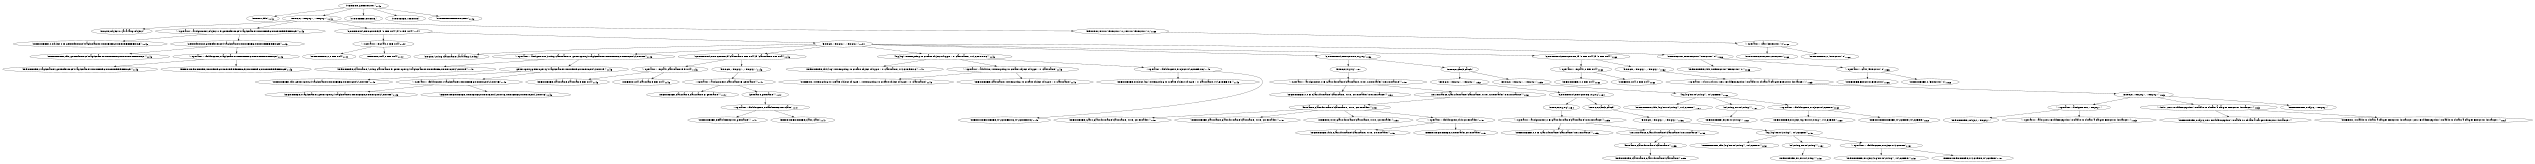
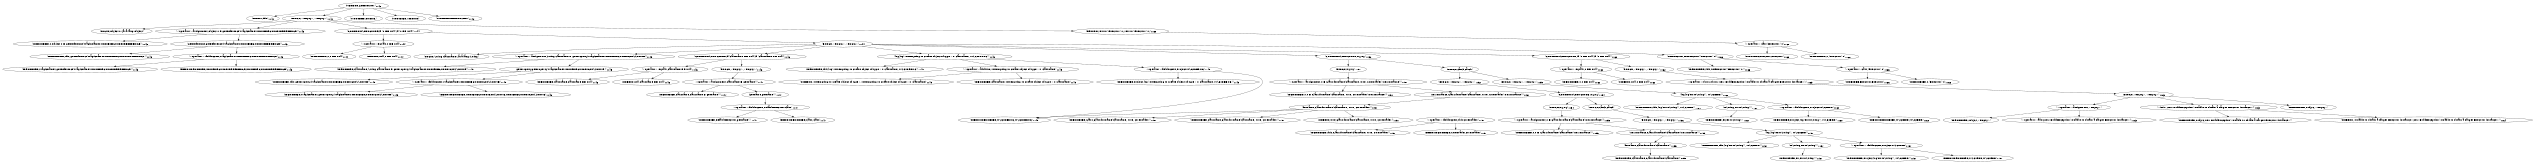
(1398, 114) -> (1169, 113)
